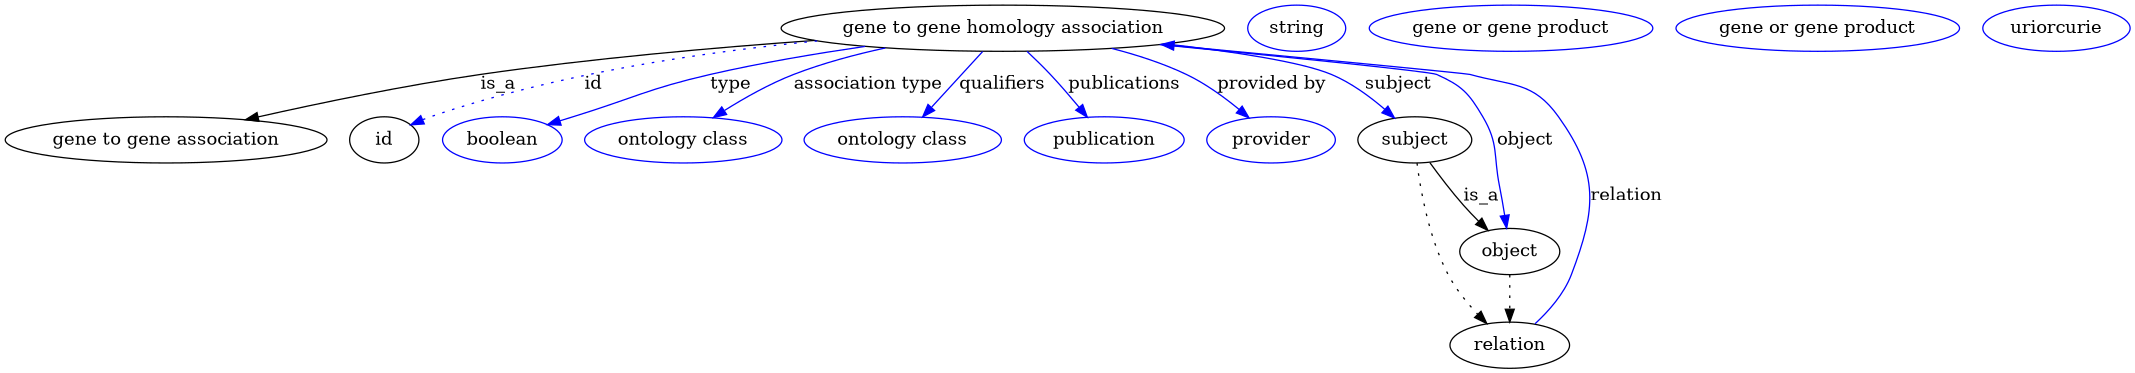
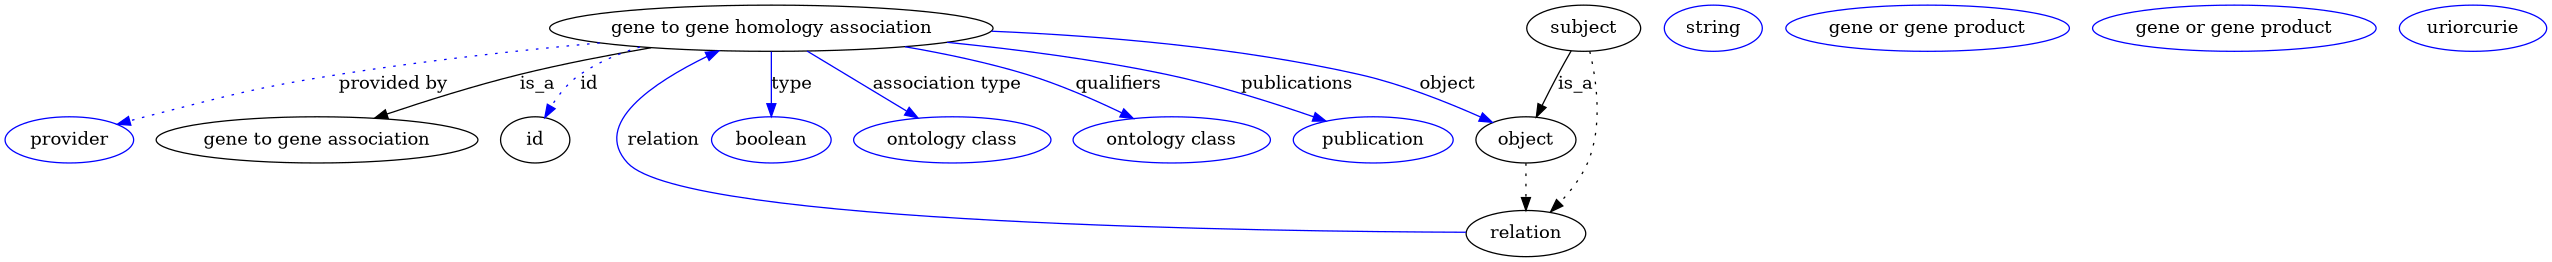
(1309, 67) -> none
(1179, 71) -> (363, 71)
